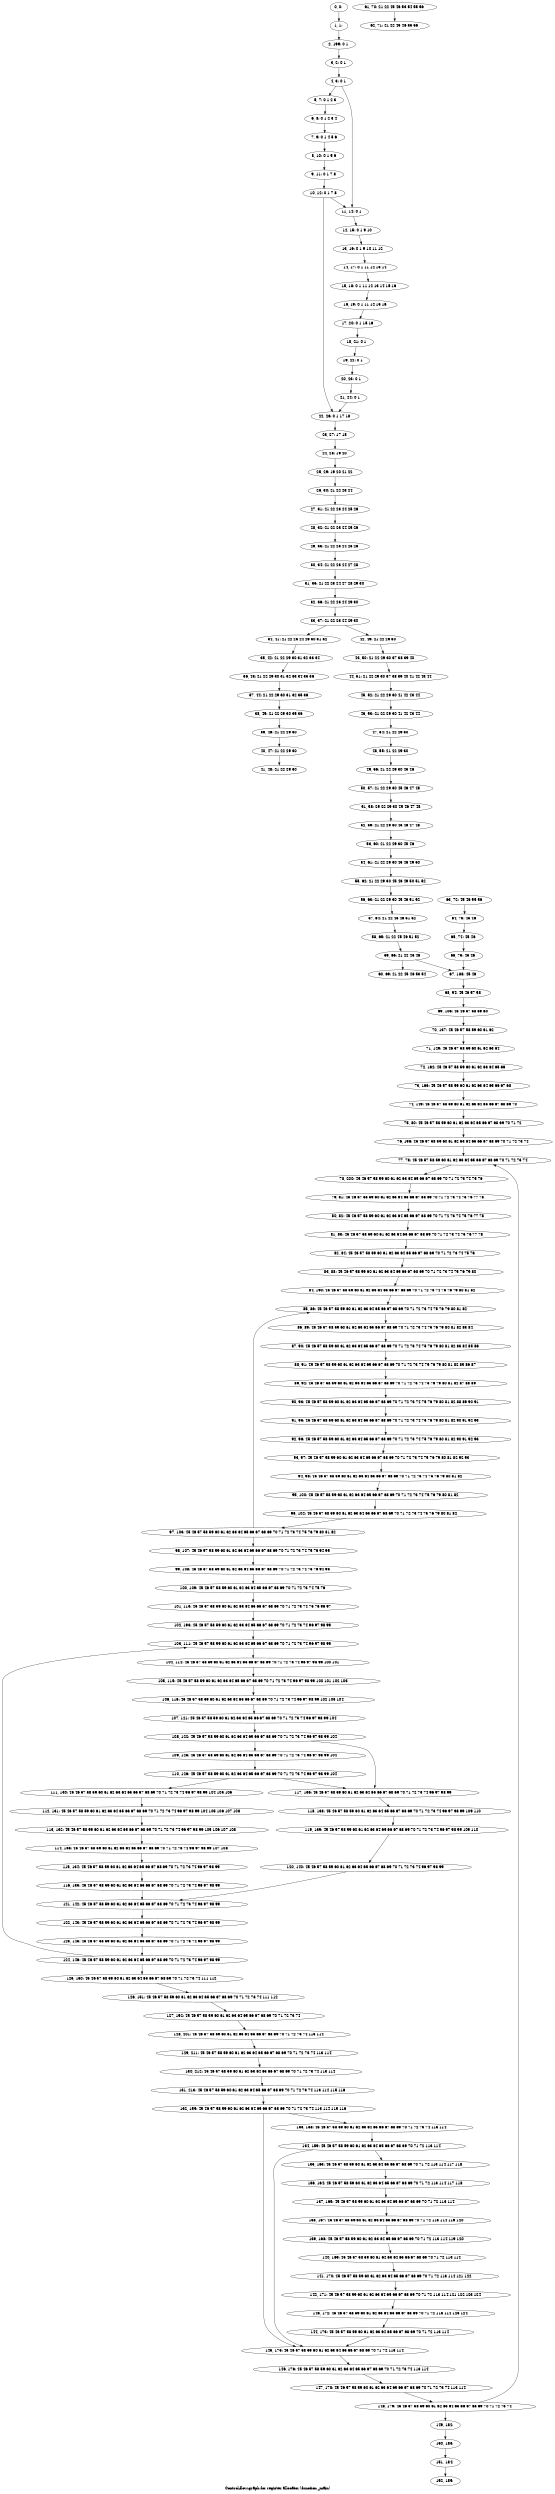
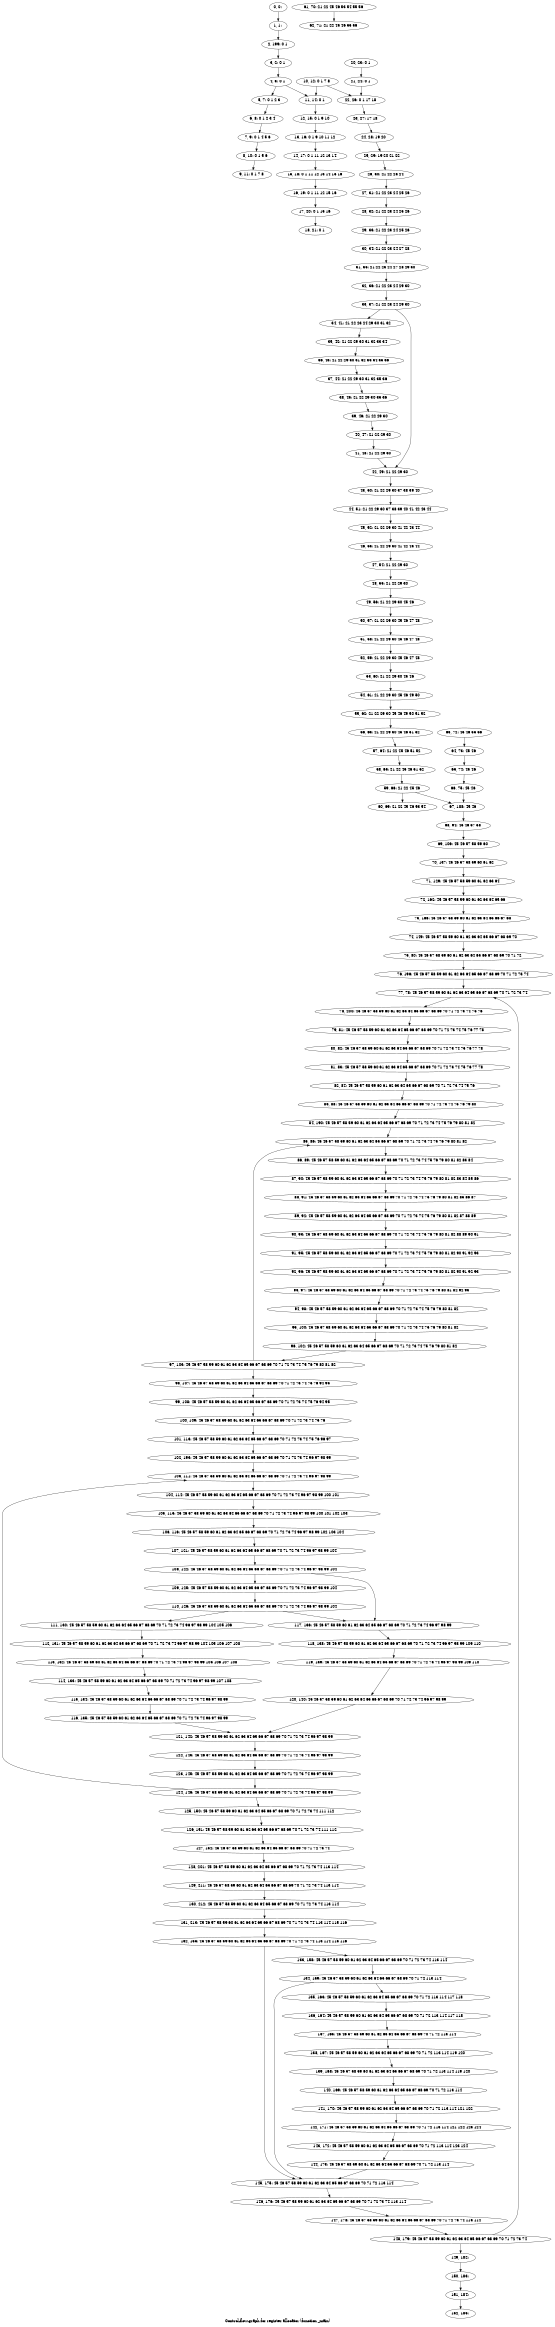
(324, 183) -> none
(353, 361) -> none
none -> (381, 462)
(391, 807) -> (391, 640)
